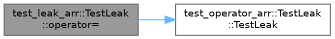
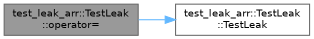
(253, 20) -> (243, 20)
